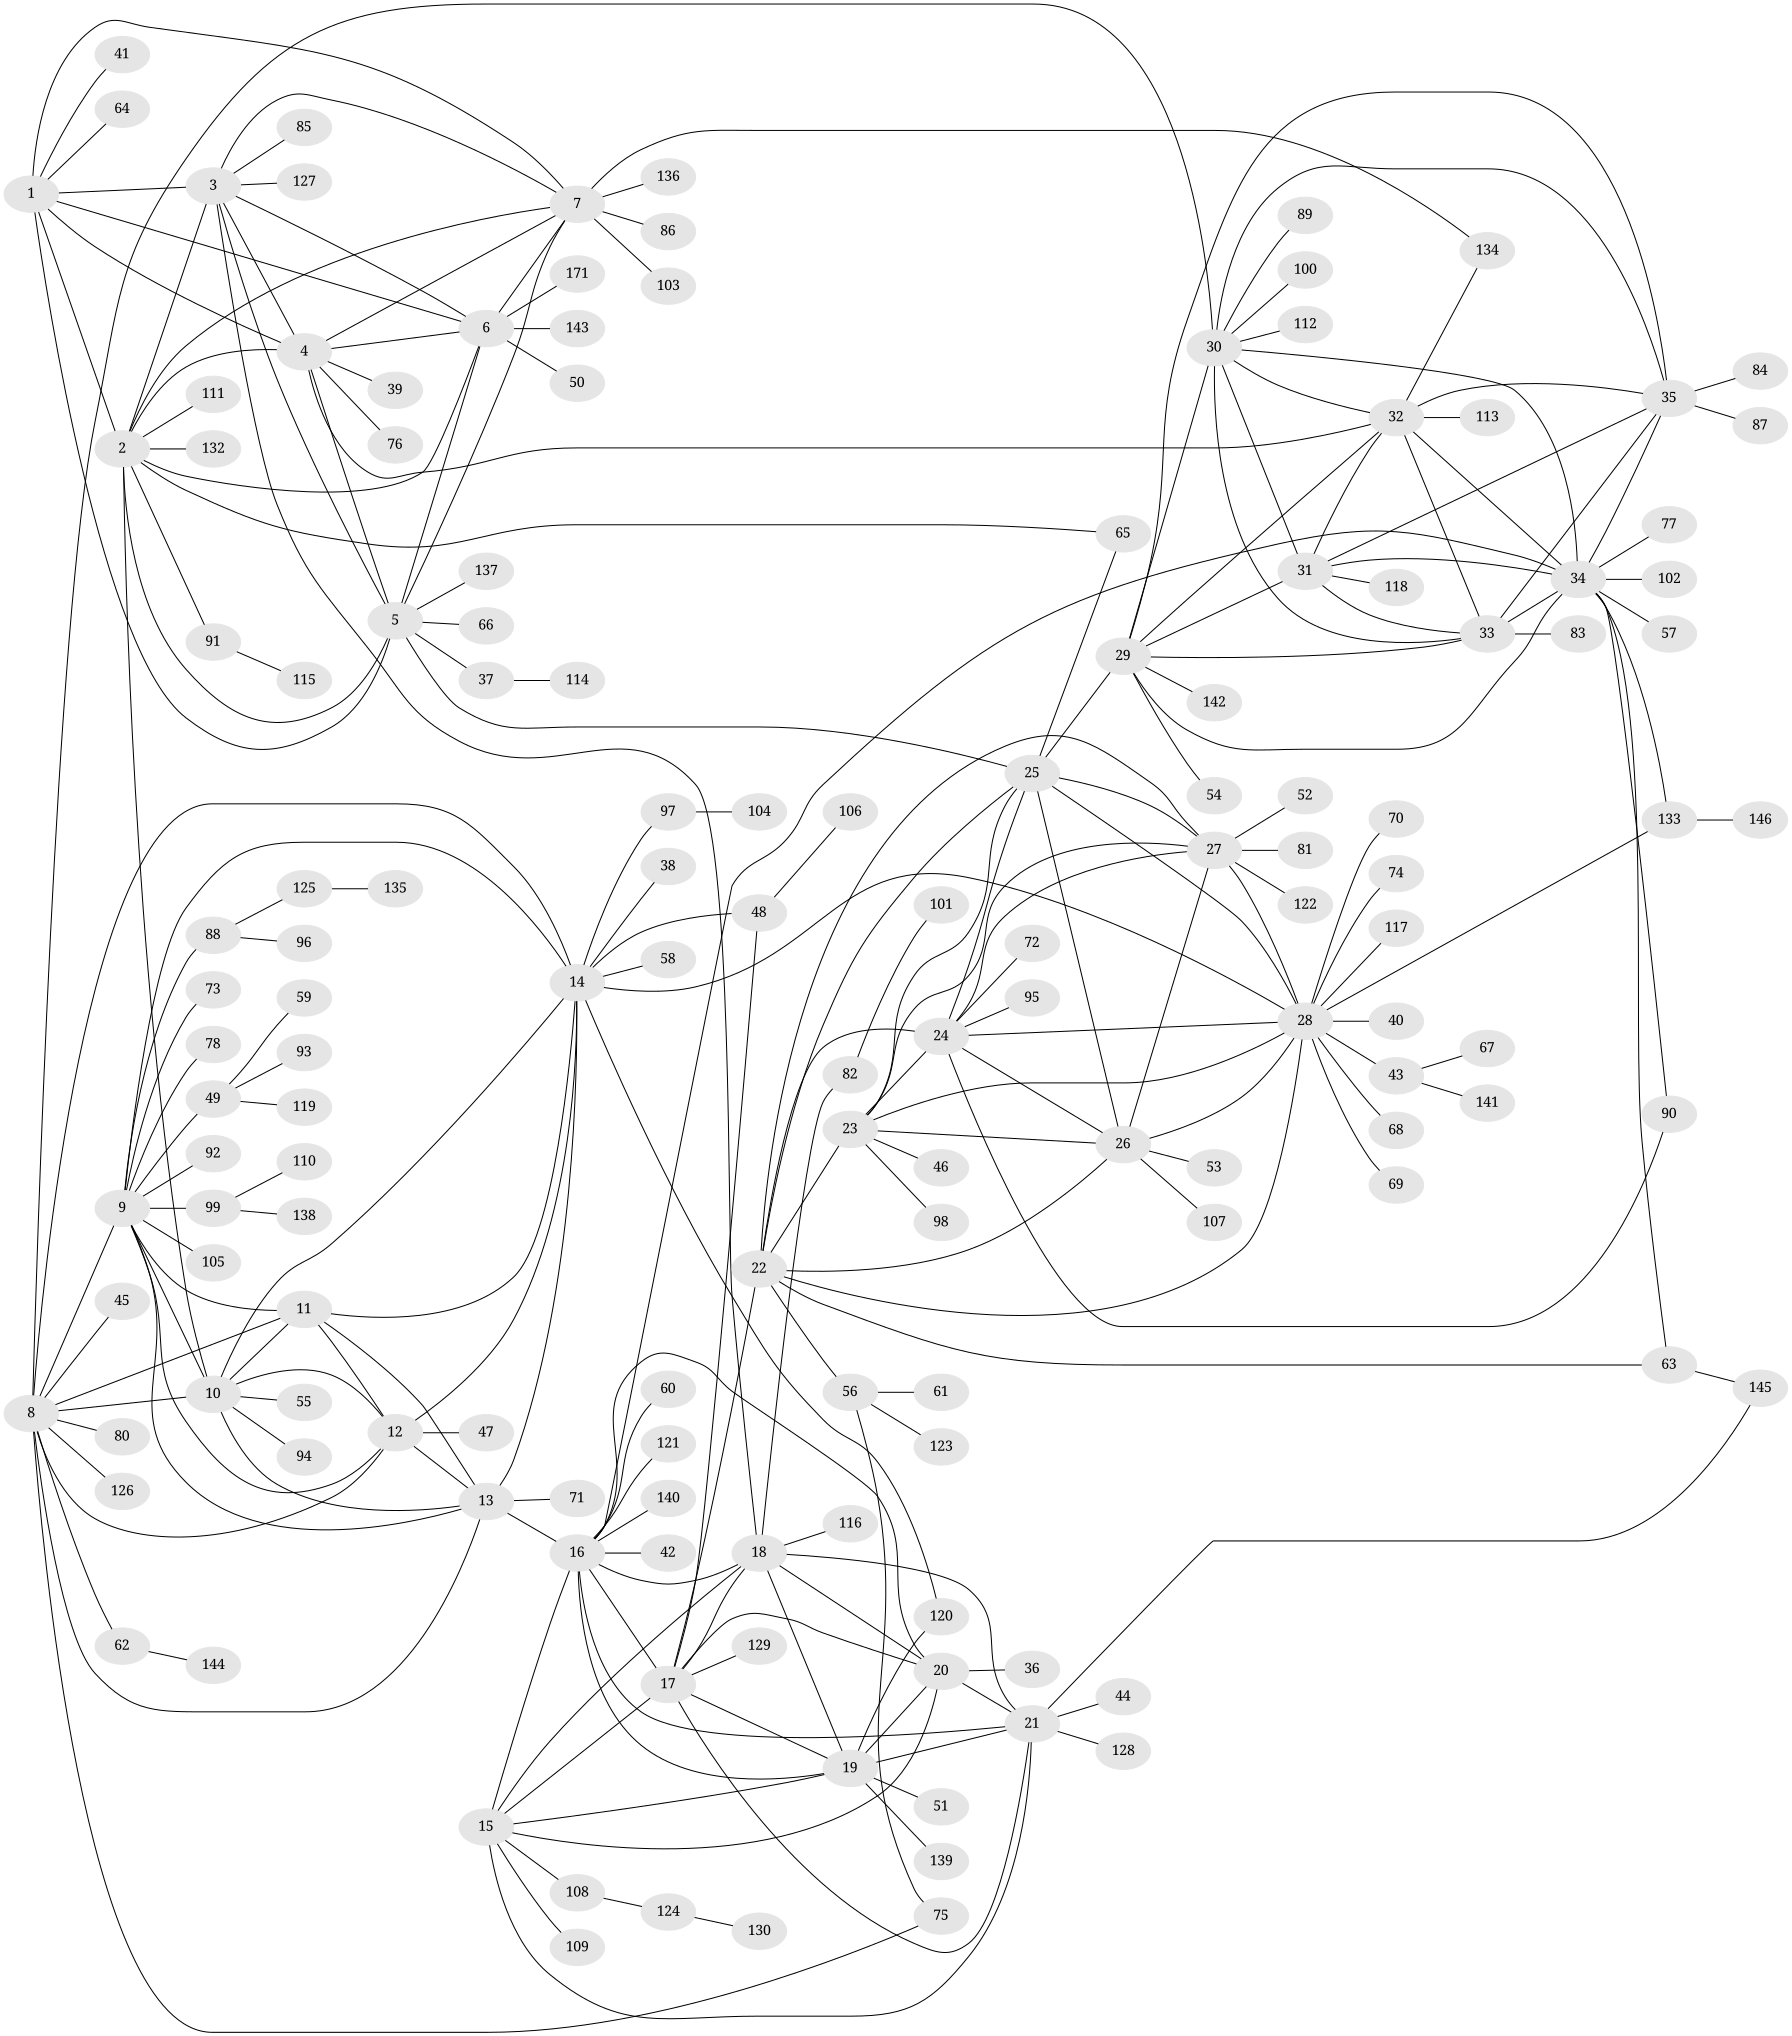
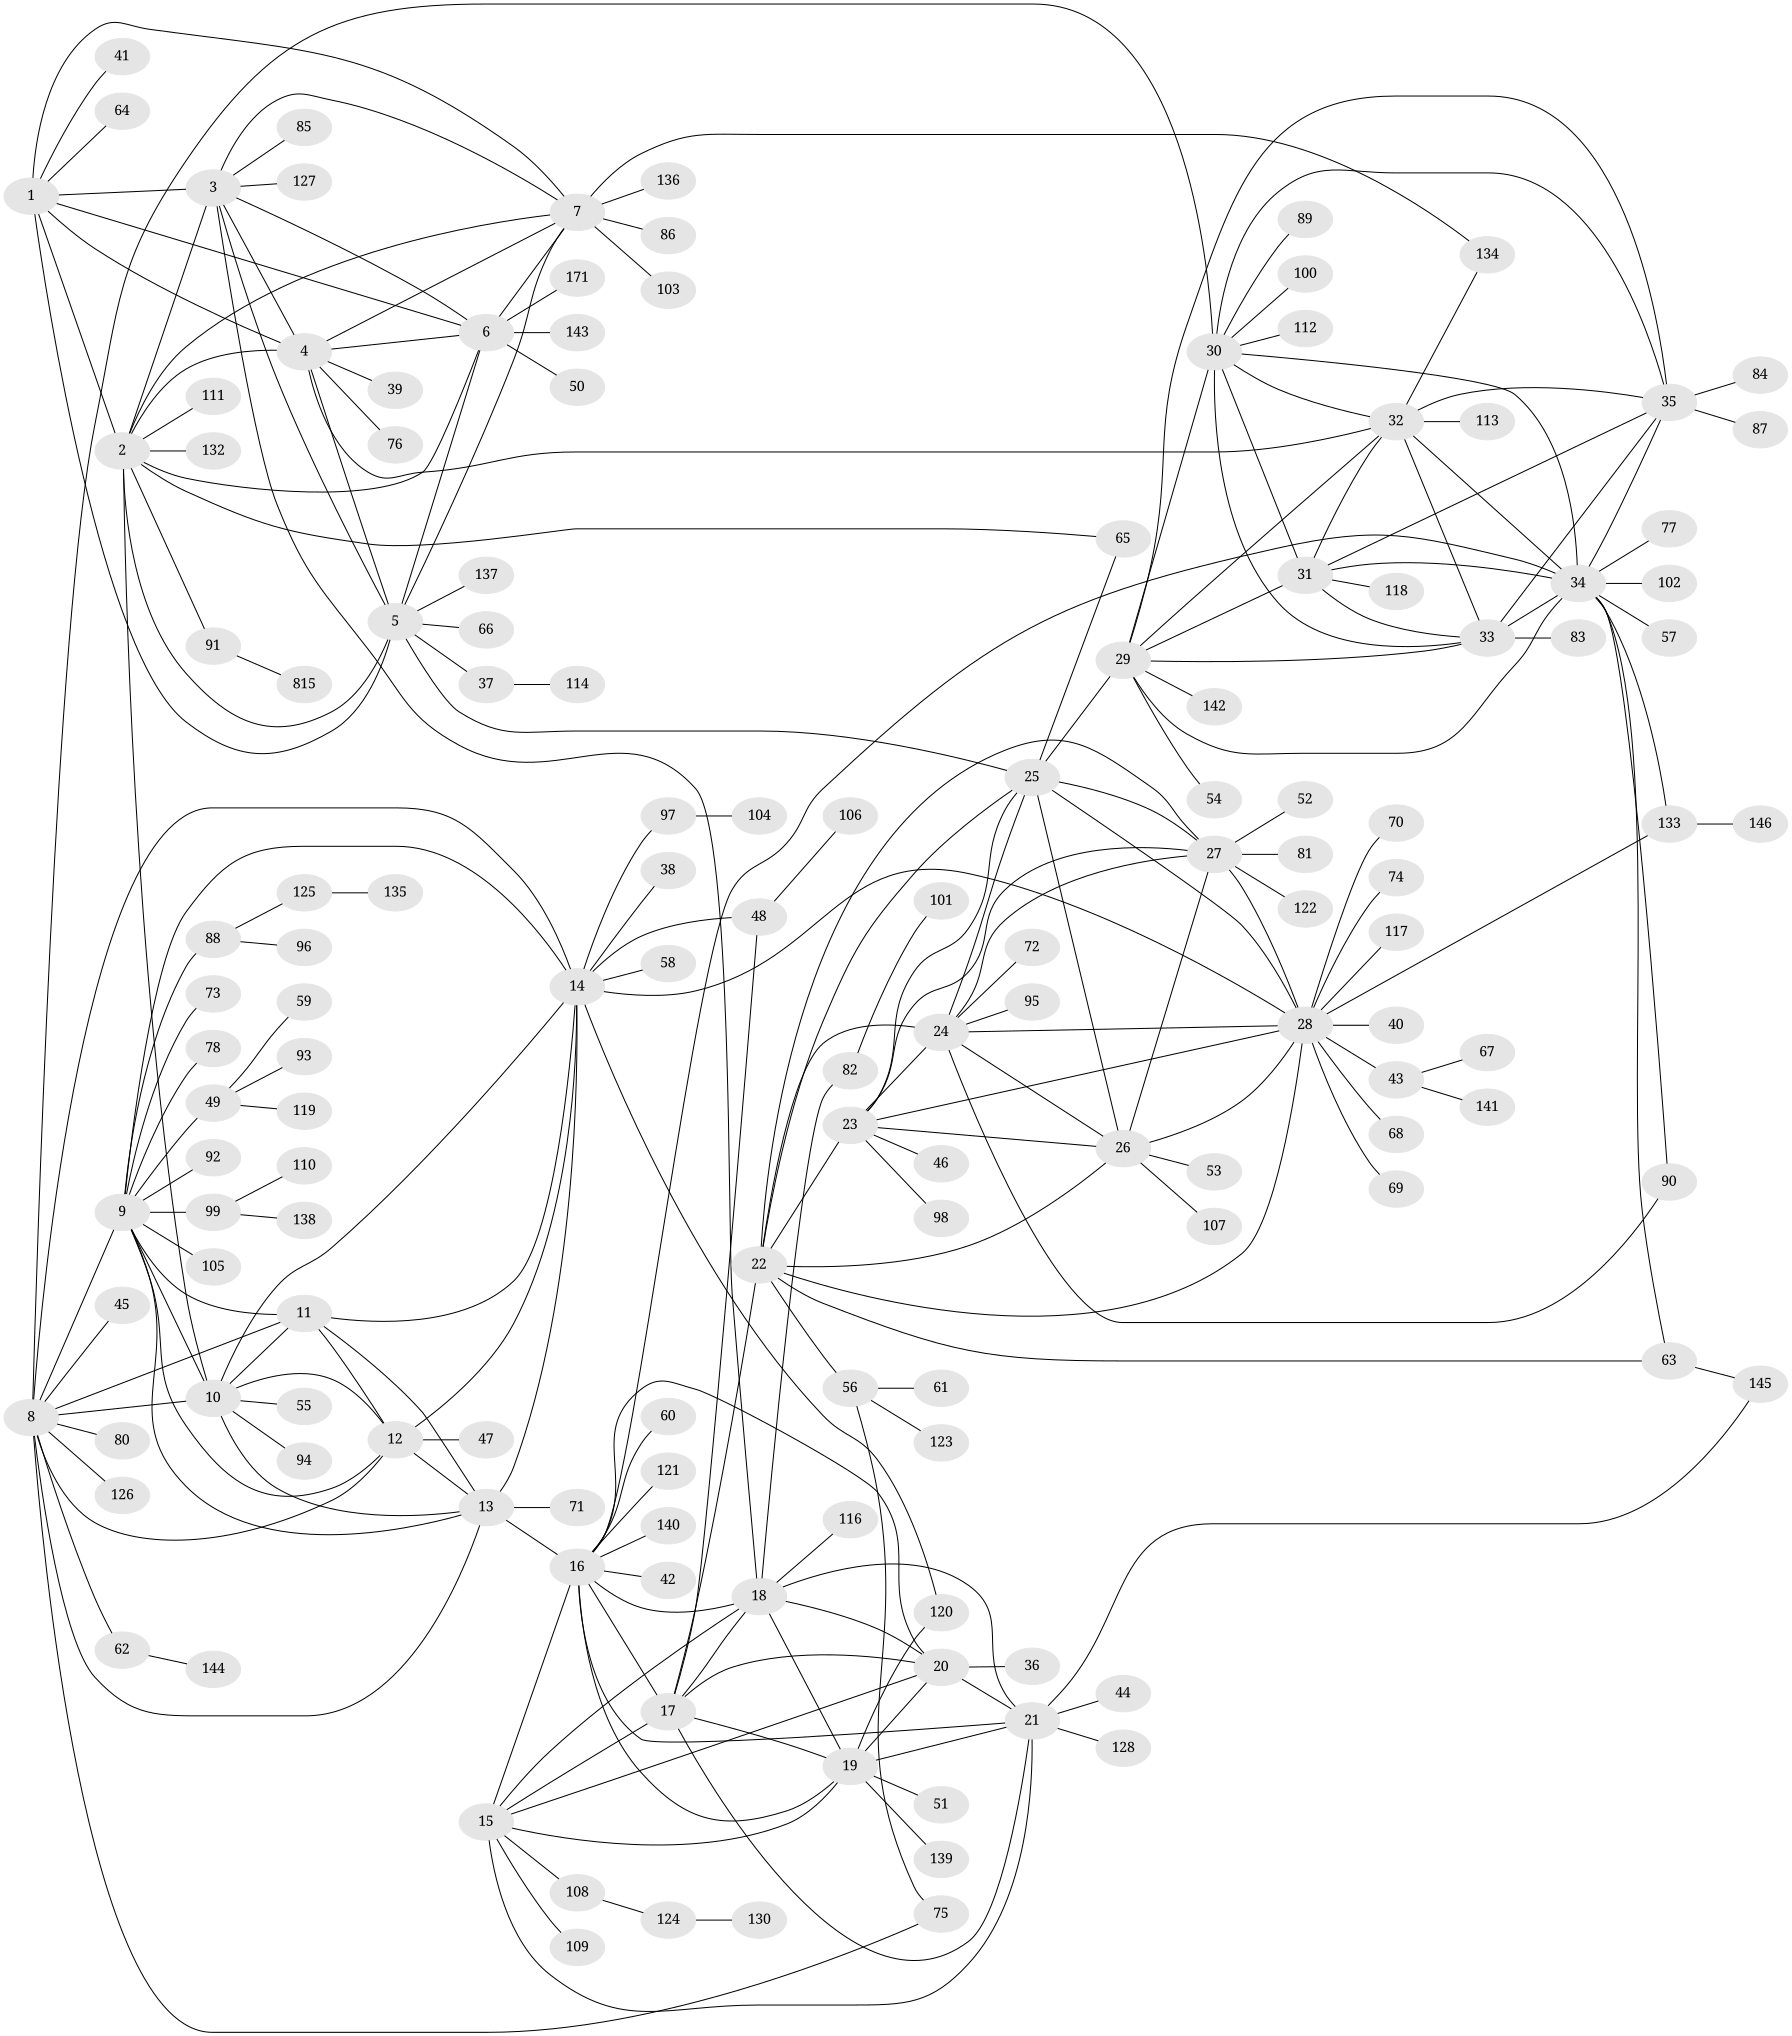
(304, 680) -> (304, 685)
(759, 1646) -> none
